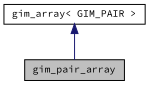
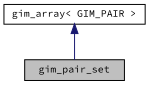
(75, 70) -> (75, 70)
